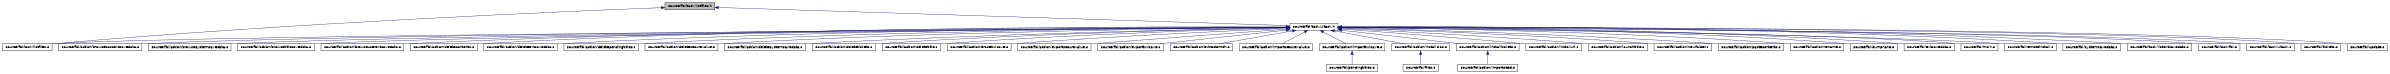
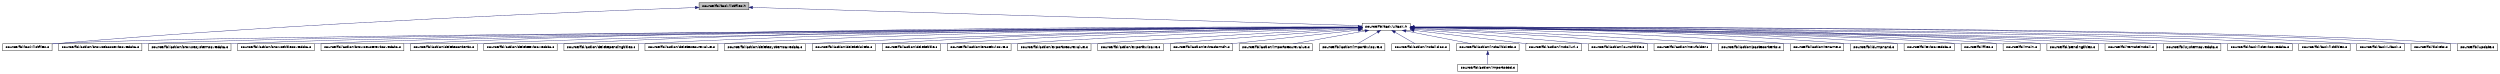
(2219, 47) -> (2324, 47)
(1352, 59) -> (1731, 30)
(1421, 59) -> (1688, 32)
